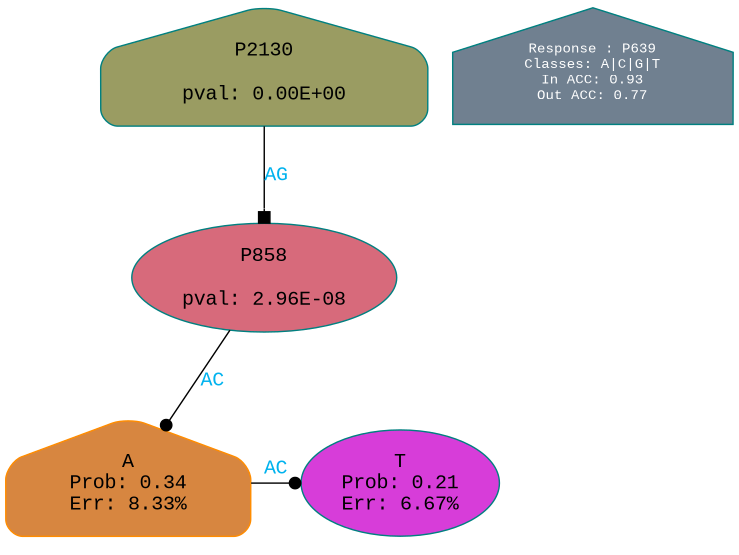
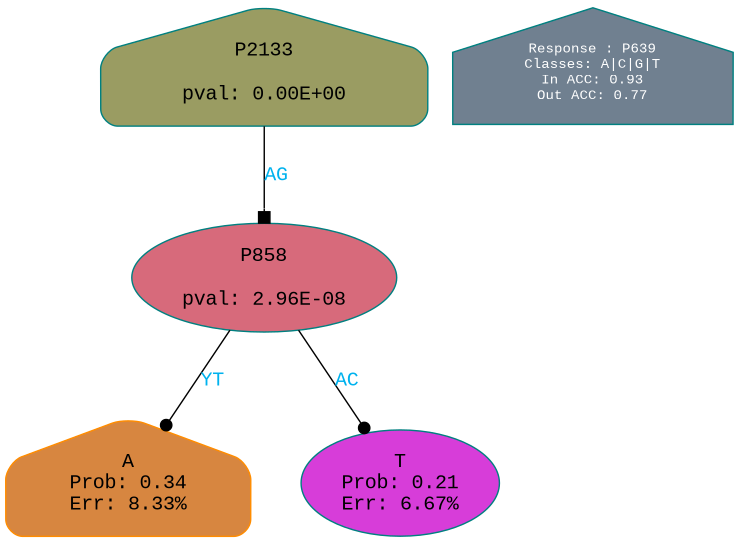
(264, 72) -> (264, 72)
(213, 380) -> (213, 380)
(270, 483) -> (330, 377)
